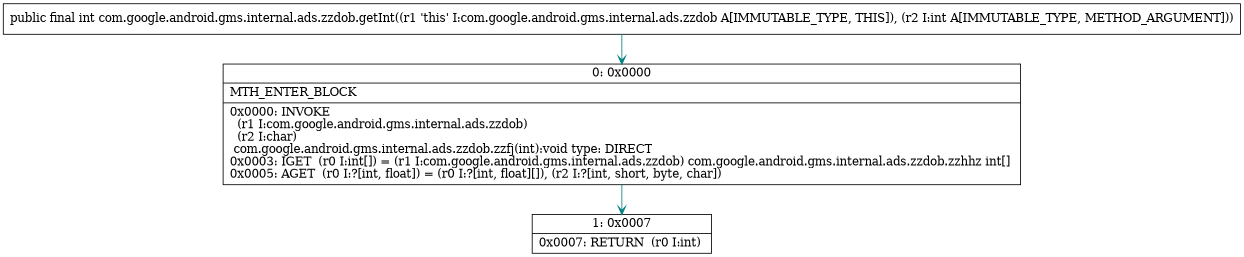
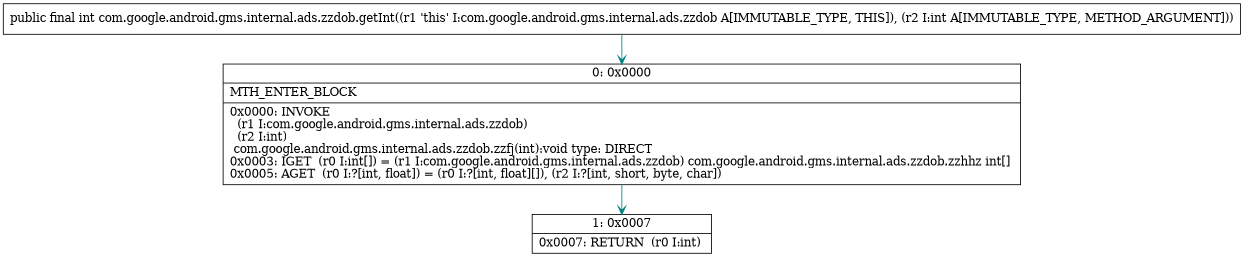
(264, 137) -> (259, 137)
